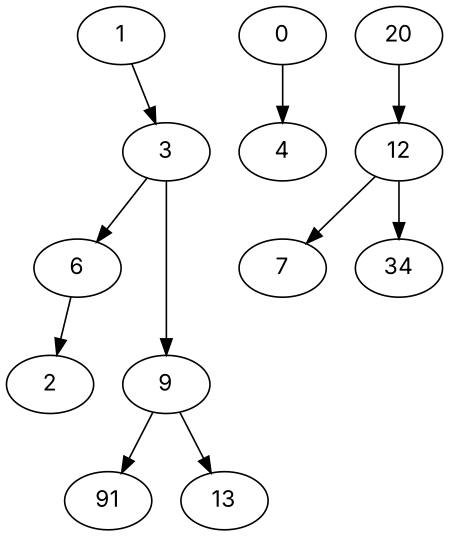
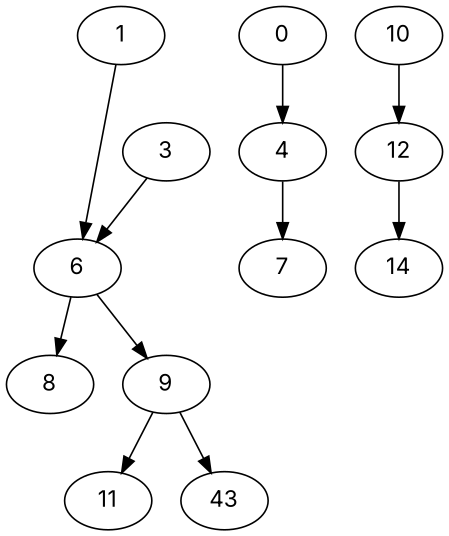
(399, 36) -> (399, 36)
(141, 86) -> (101, 144)
(347, 204) -> (283, 202)
(166, 260) -> (117, 320)
(399, 268) -> (399, 268)
(50, 384) -> (50, 384)
(108, 501) -> (108, 501)
(225, 501) -> (225, 501)
